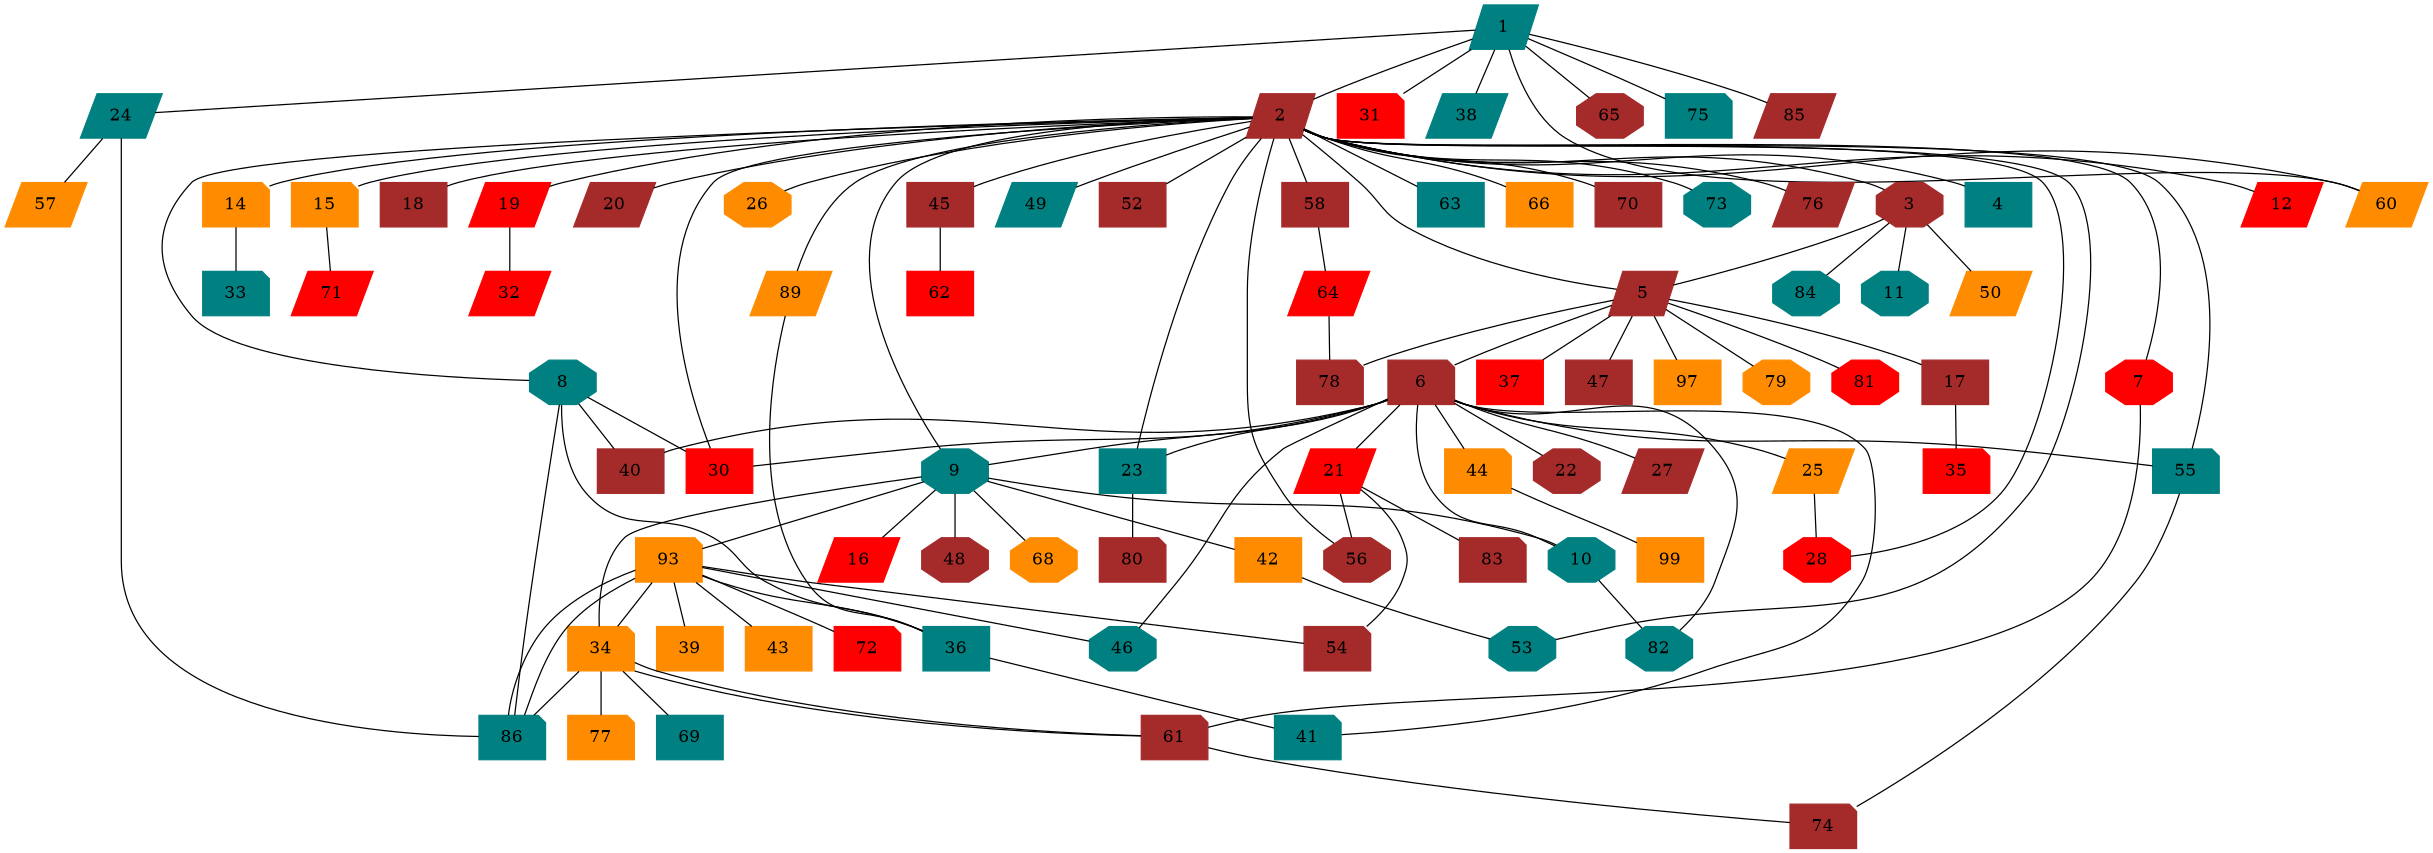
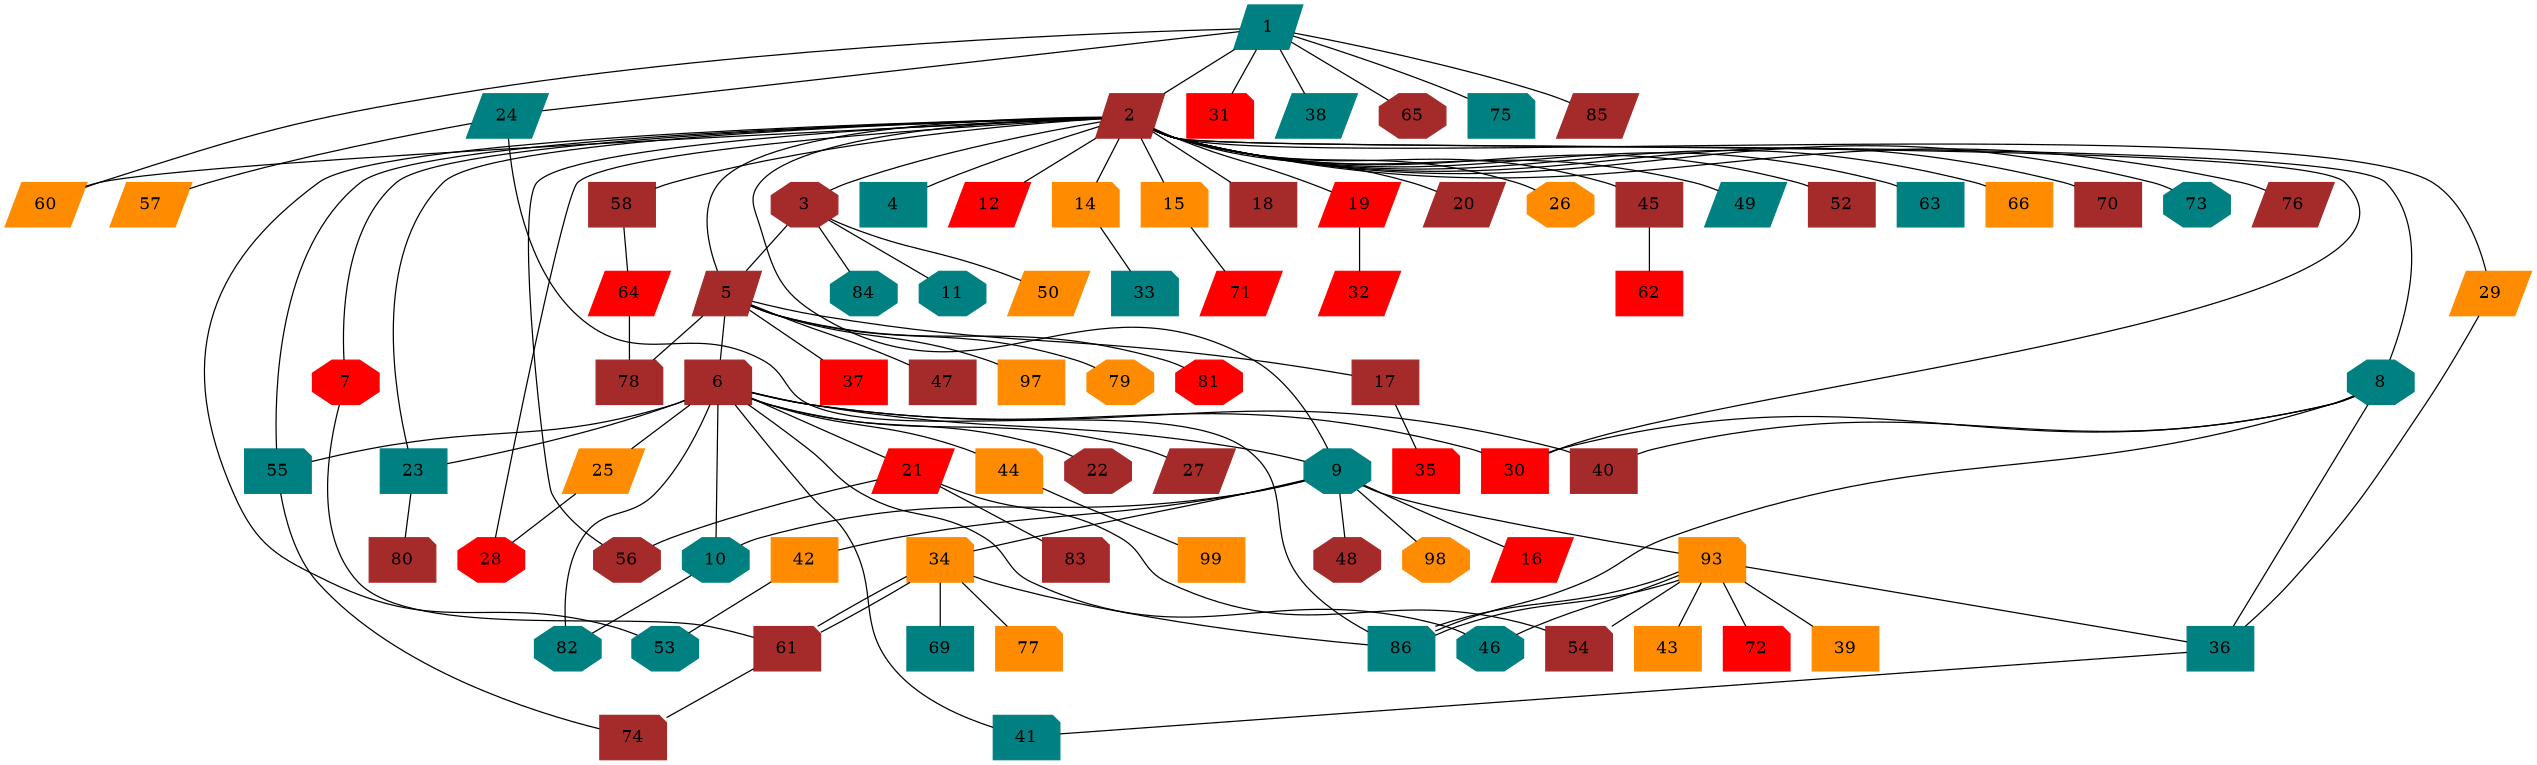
(791, 294) -> (2491, 294)
(1044, 560) -> (1436, 560)
(635, 604) -> none
